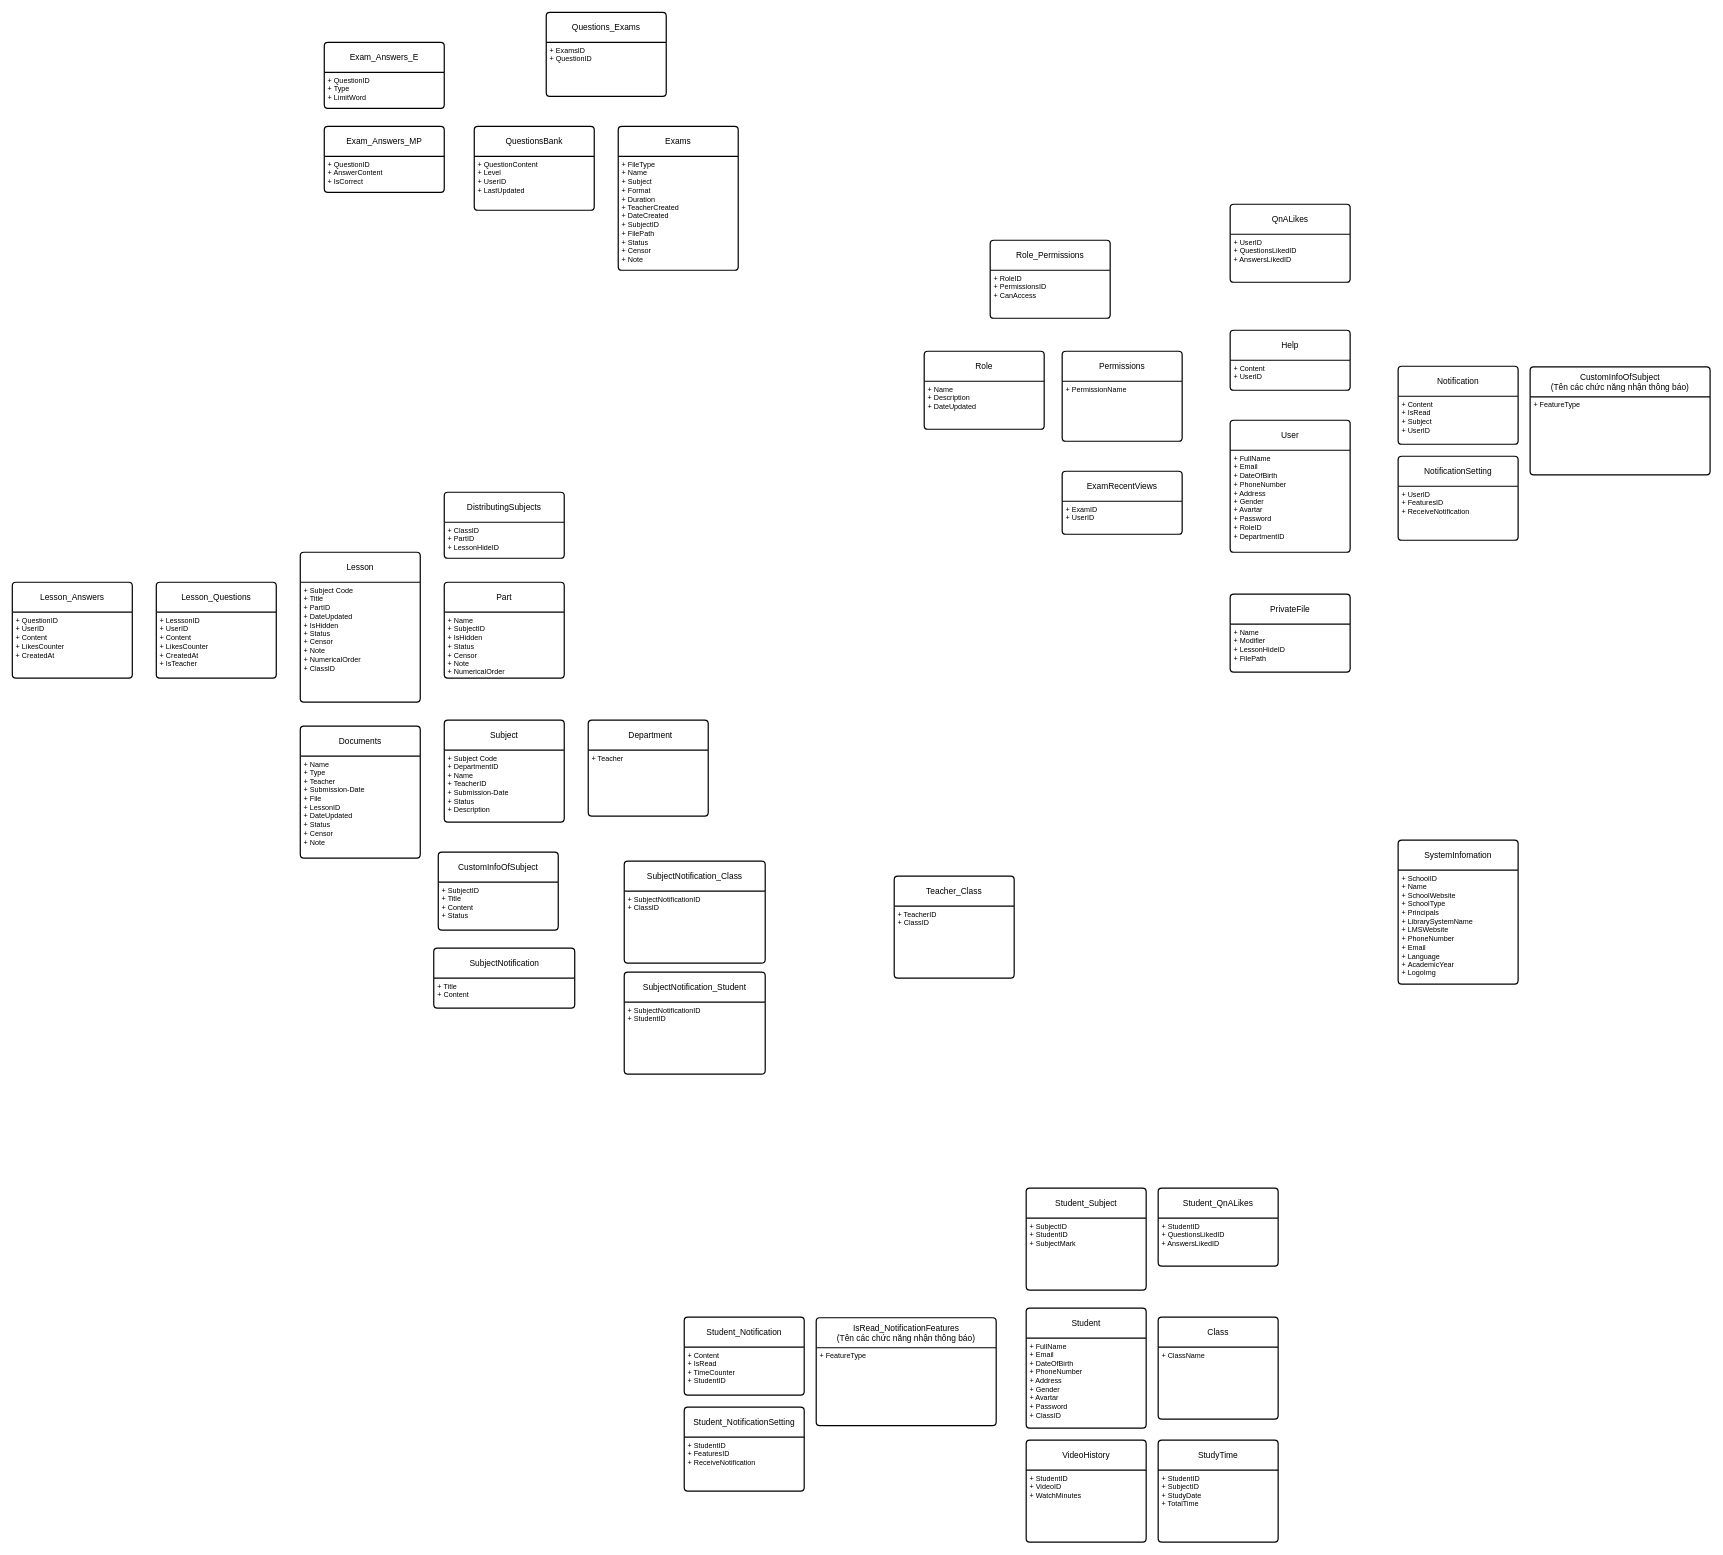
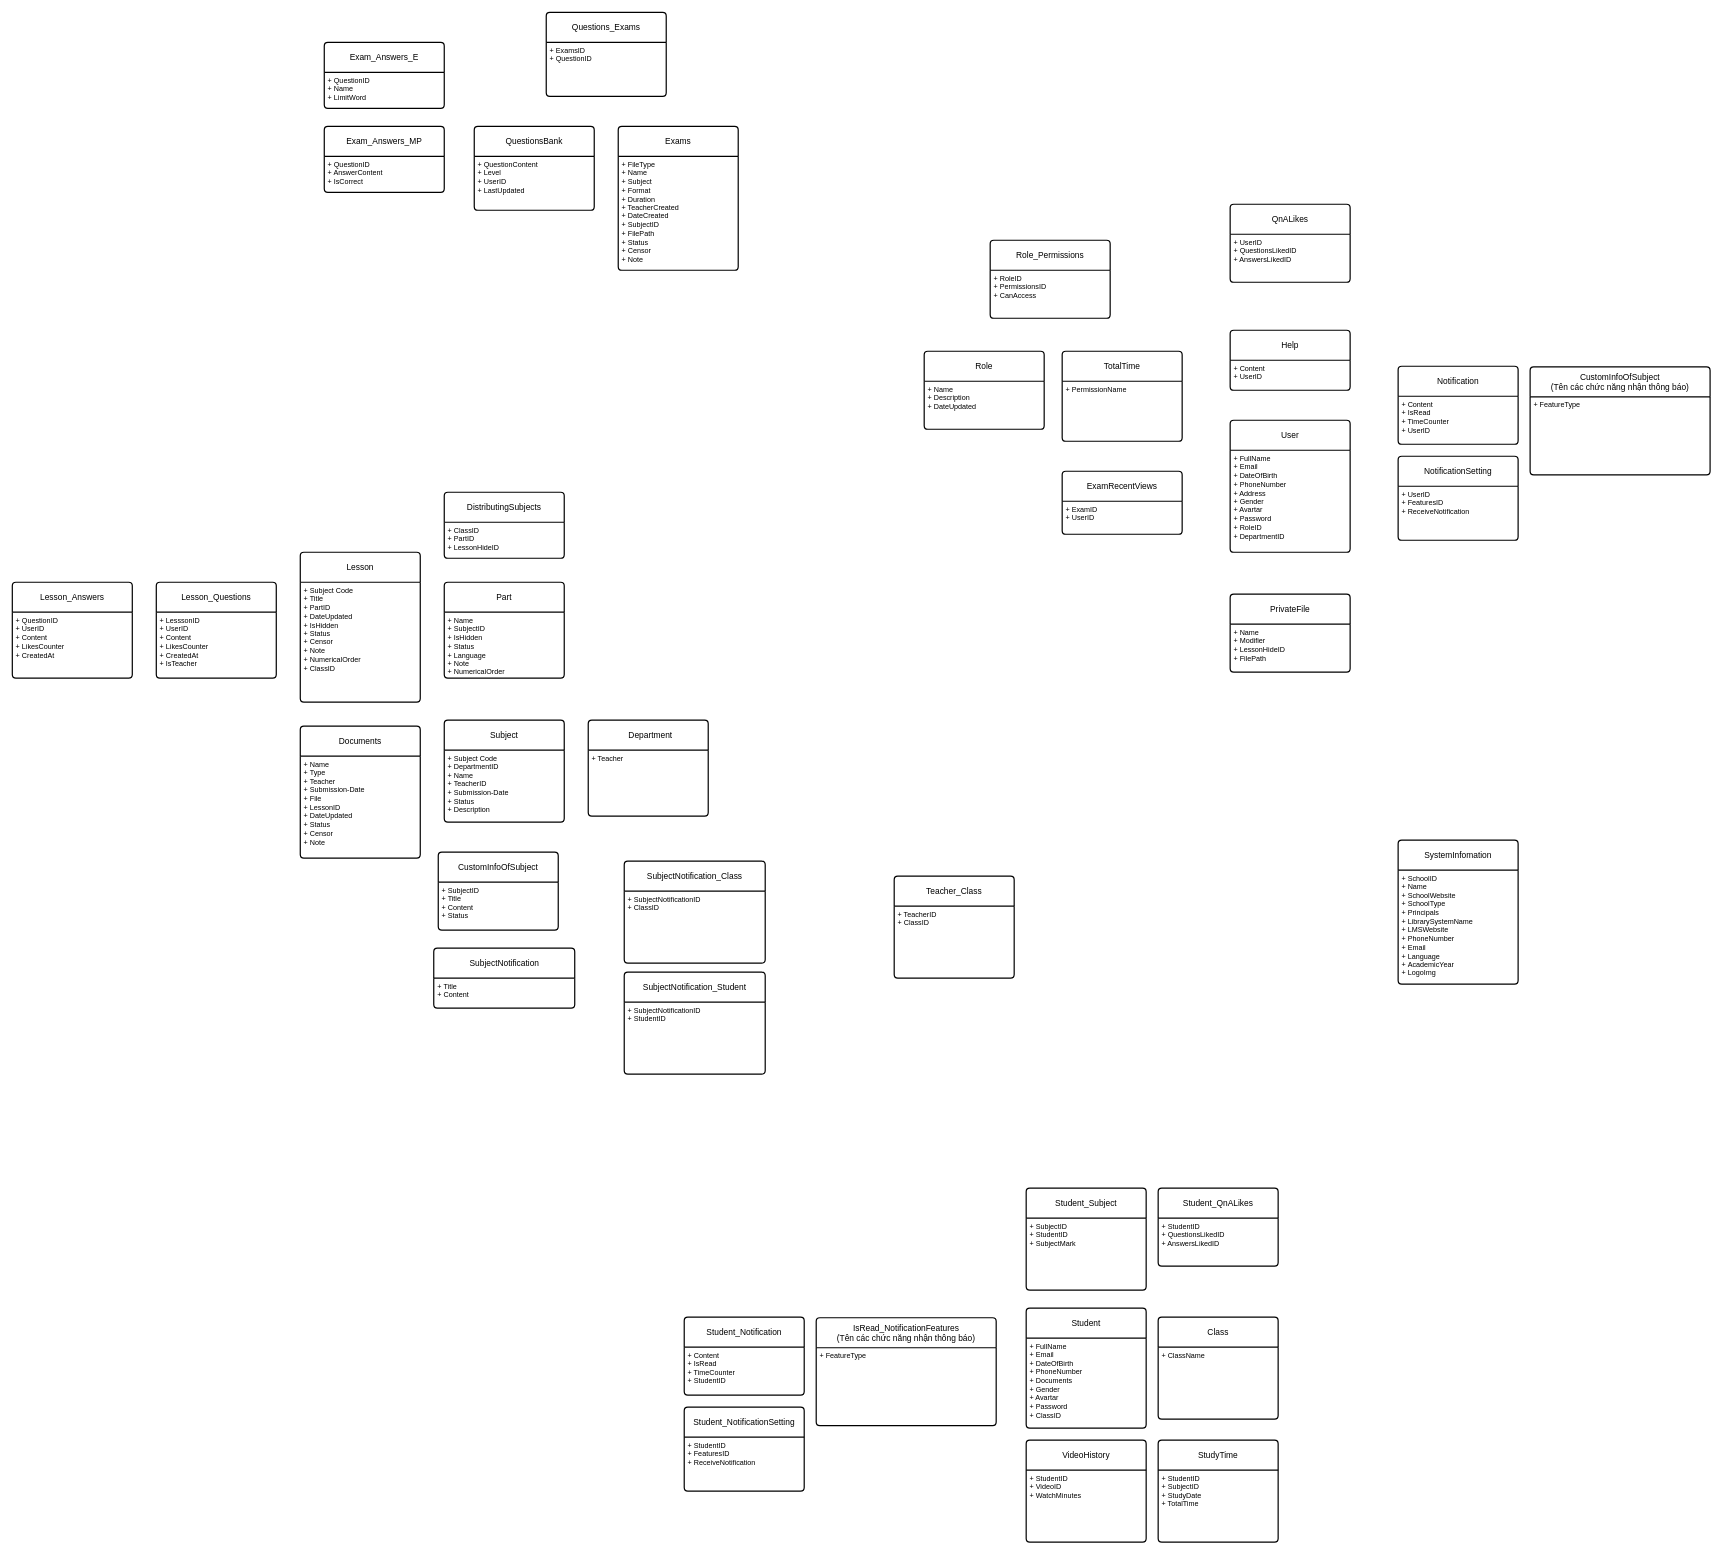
(350, 89) -> (350, 89)
(1122, 366) -> (1122, 366)
(1419, 418) -> (1426, 418)
(478, 647) -> (478, 647)
(1055, 1381) -> (1055, 1381)
